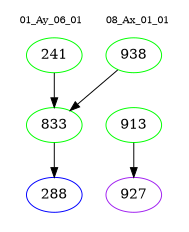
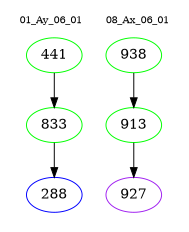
(138, 21) -> (138, 21)
(54, 55) -> (54, 55)
(105, 81) -> (134, 85)
